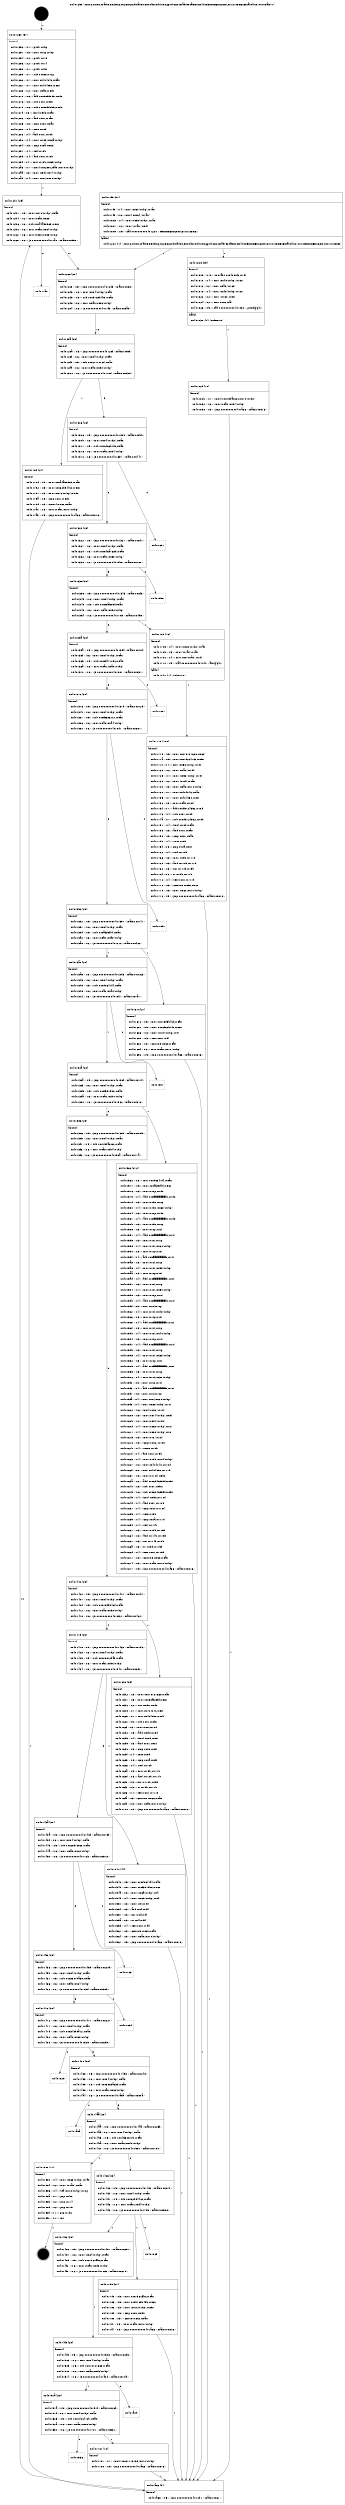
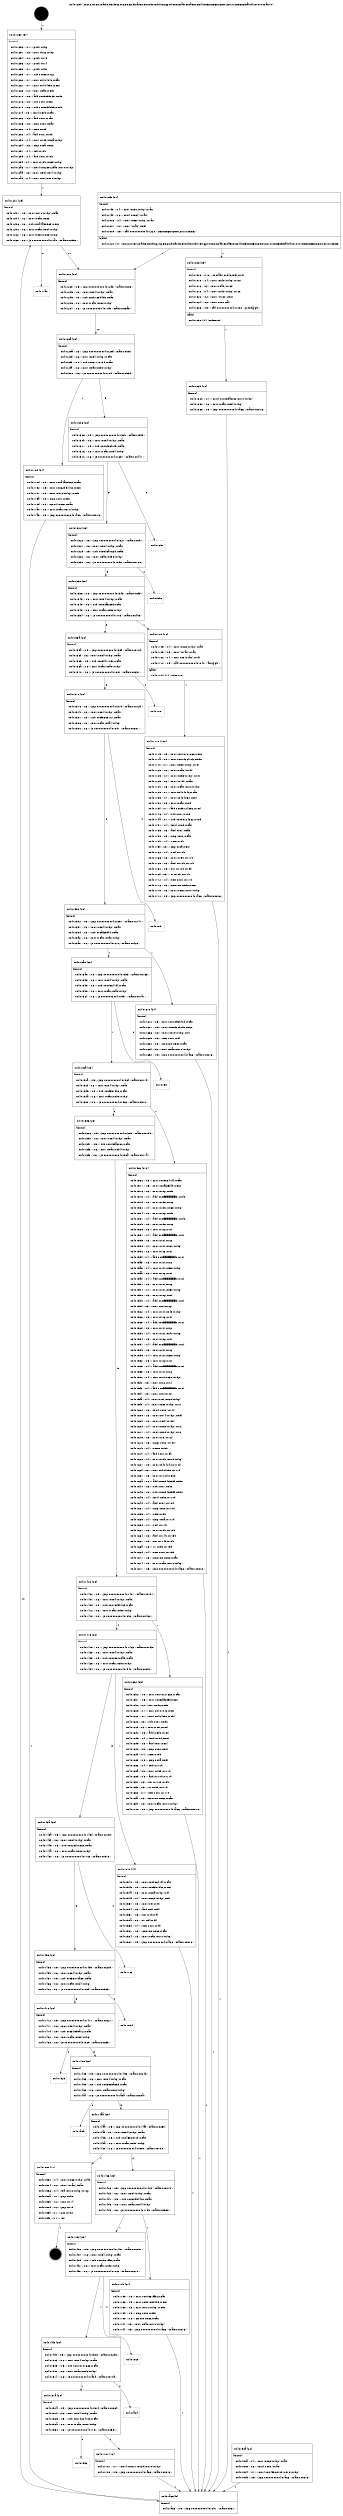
(145, 2231) -> (103, 2323)
none -> (272, 2463)
